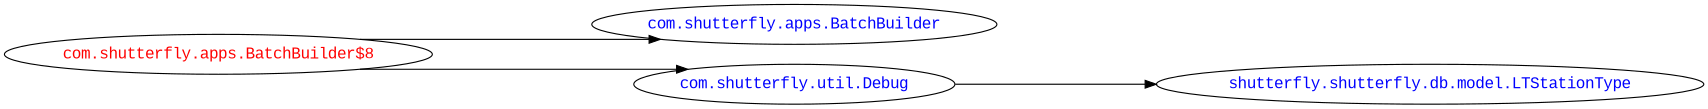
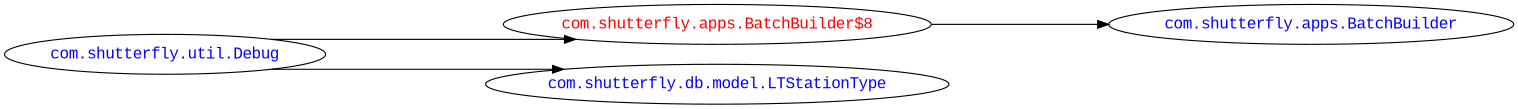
(518, 69) -> (418, 39)
(1430, 84) -> (717, 84)
